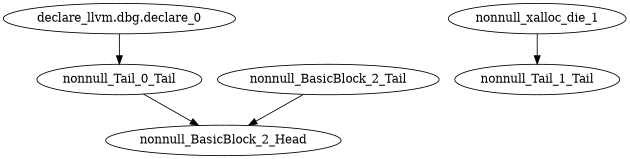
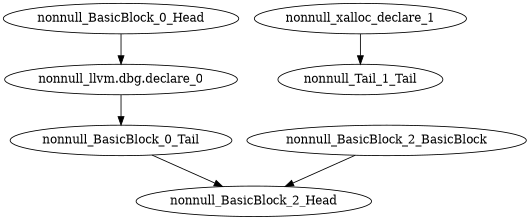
(119, 19) -> (121, 80)
none -> (121, 19)
(537, 19) -> (360, 19)
(119, 80) -> (121, 140)
(328, 80) -> (387, 140)
